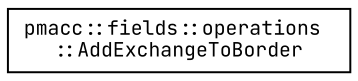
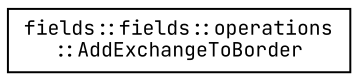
(179, 41) -> (179, 41)
